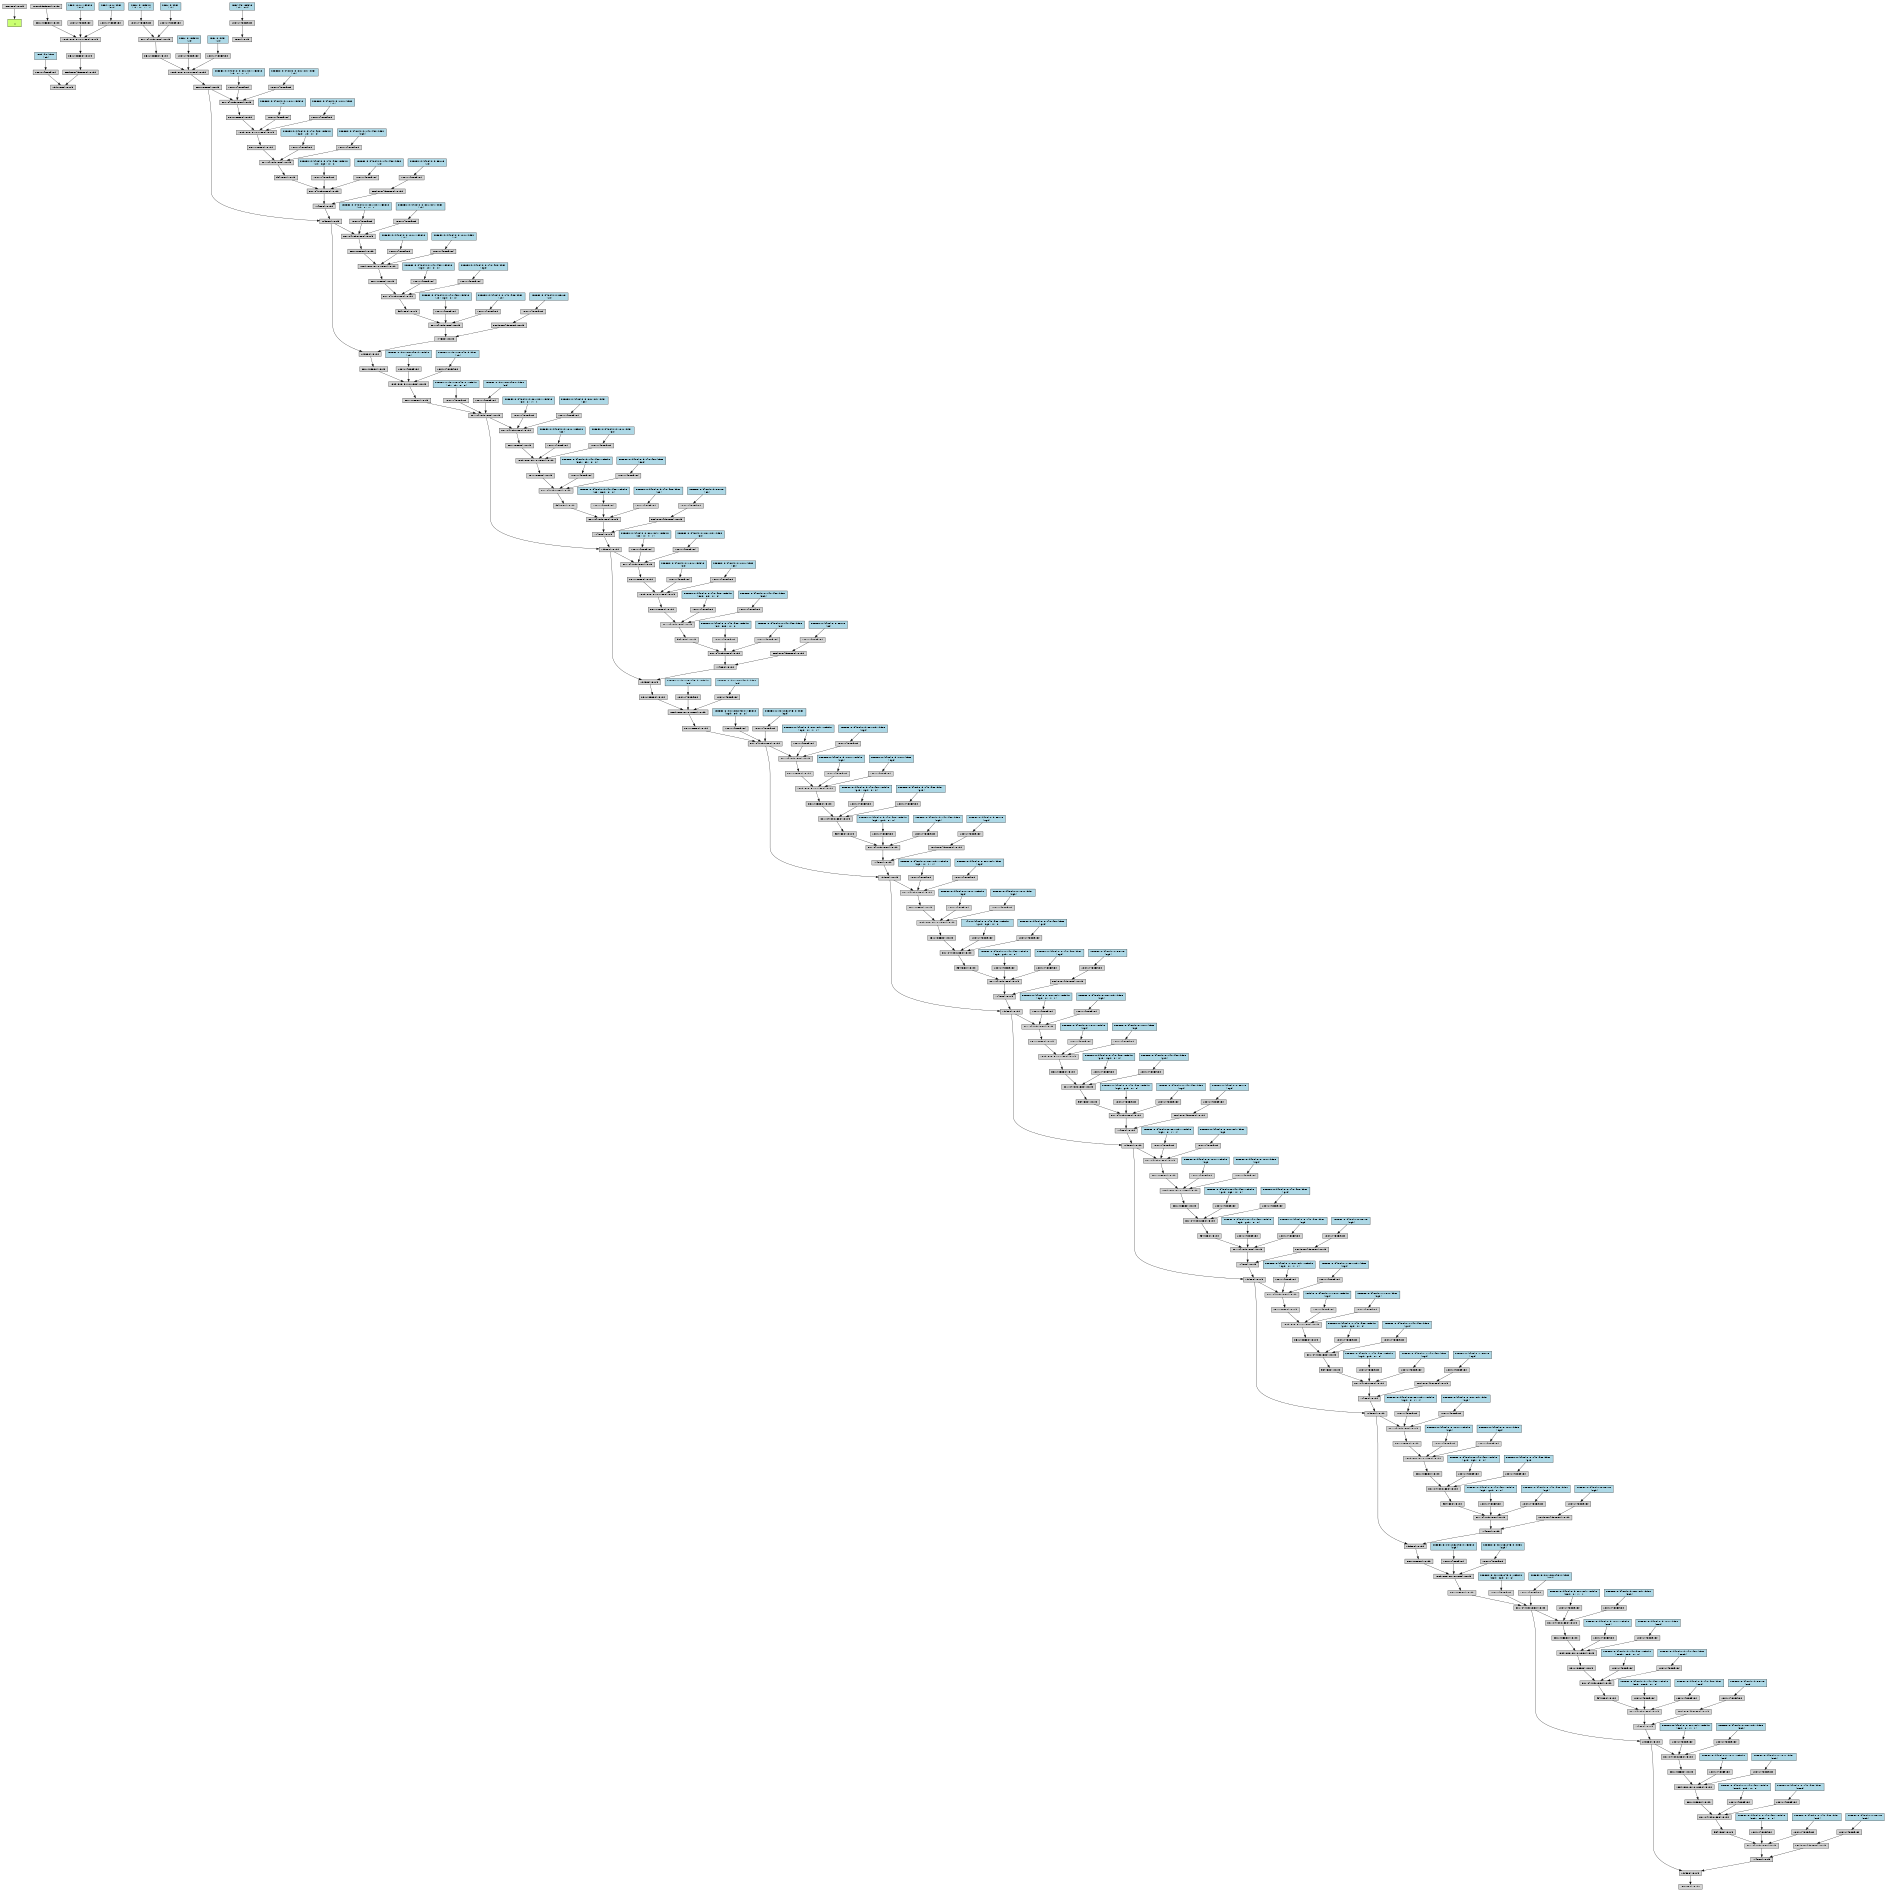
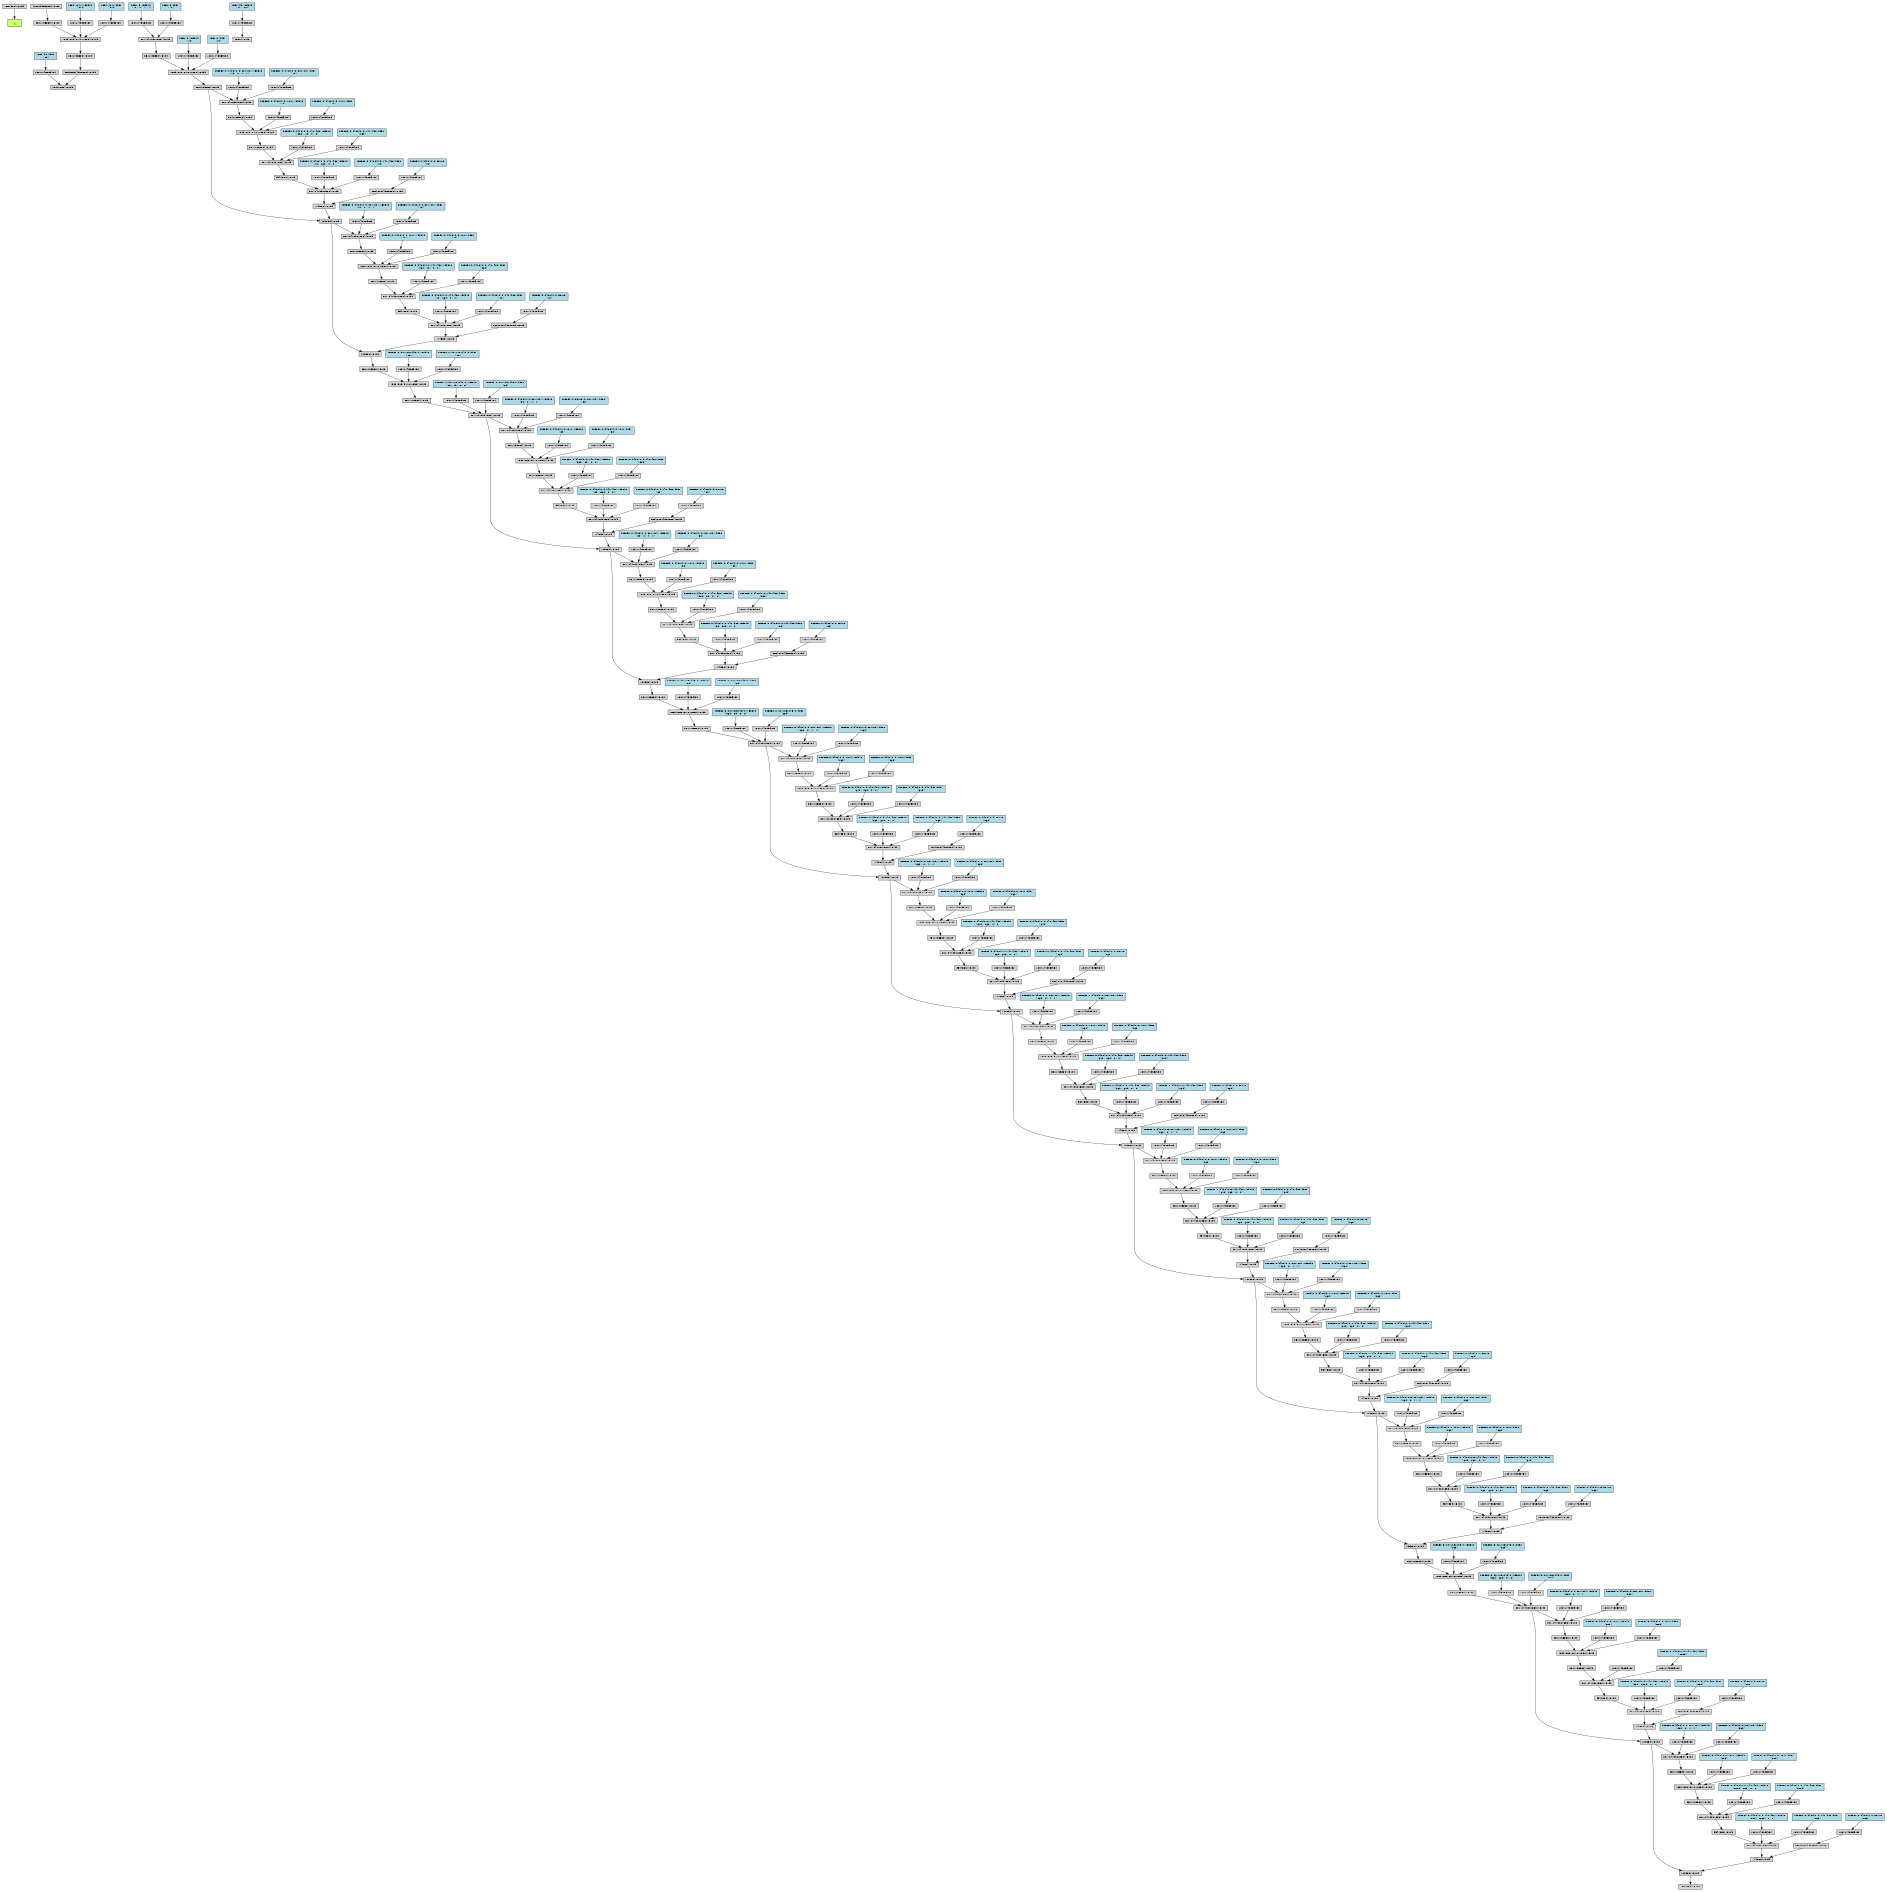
(584, 401) -> (584, 401)
(987, 923) -> (987, 923)
(1627, 1653) -> none
